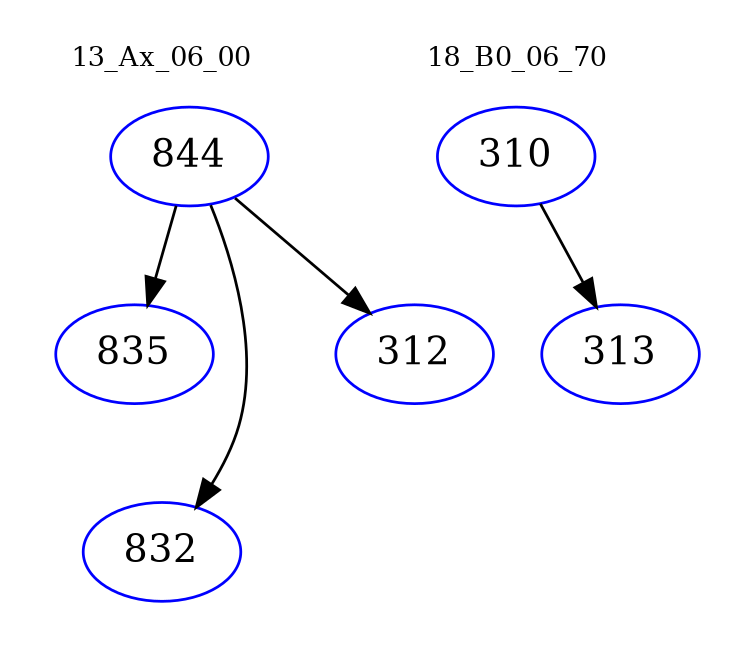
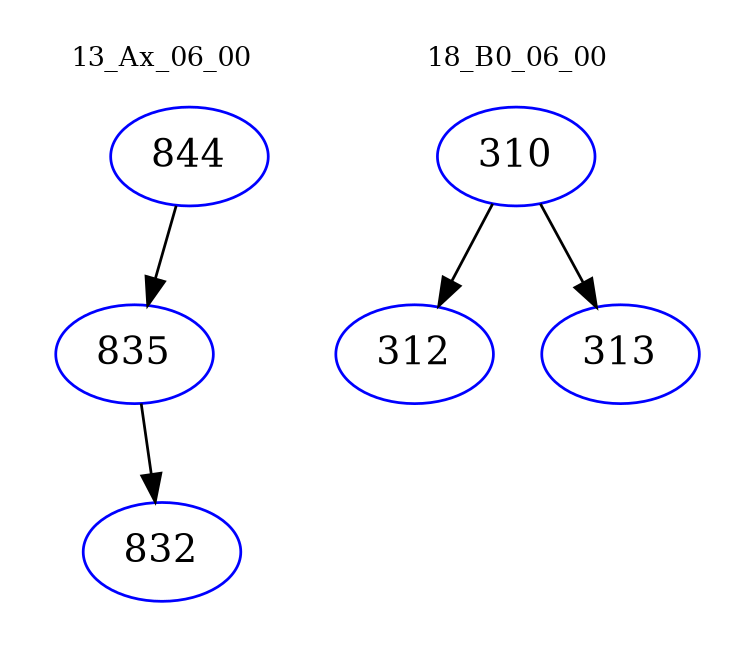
(518, 59) -> (518, 59)
(272, 230) -> (472, 243)
(246, 346) -> (146, 439)
